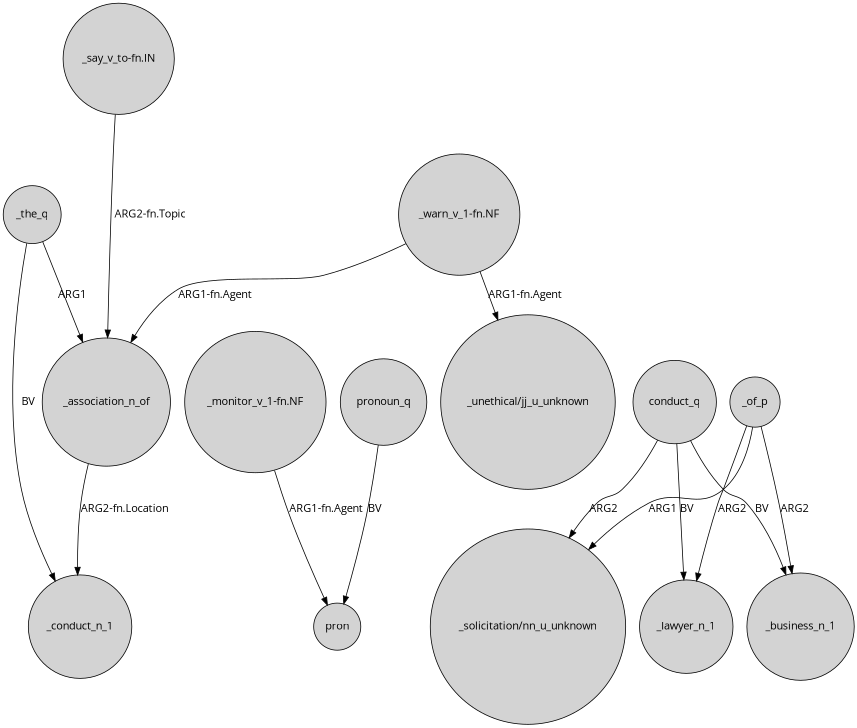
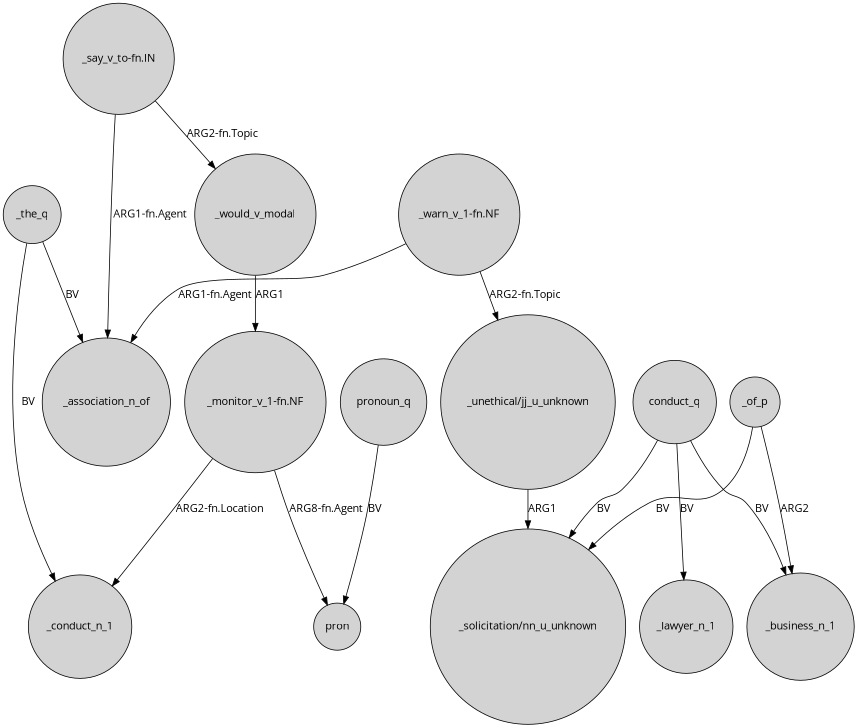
(150, 215) -> (150, 215)
none -> (255, 215)
(72, 295) -> (72, 295)
(525, 295) -> (525, 295)
(720, 499) -> none
none -> (528, 505)
(326, 509) -> (326, 509)
(604, 509) -> (604, 509)
(663, 509) -> (663, 509)
(80, 515) -> (165, 519)
